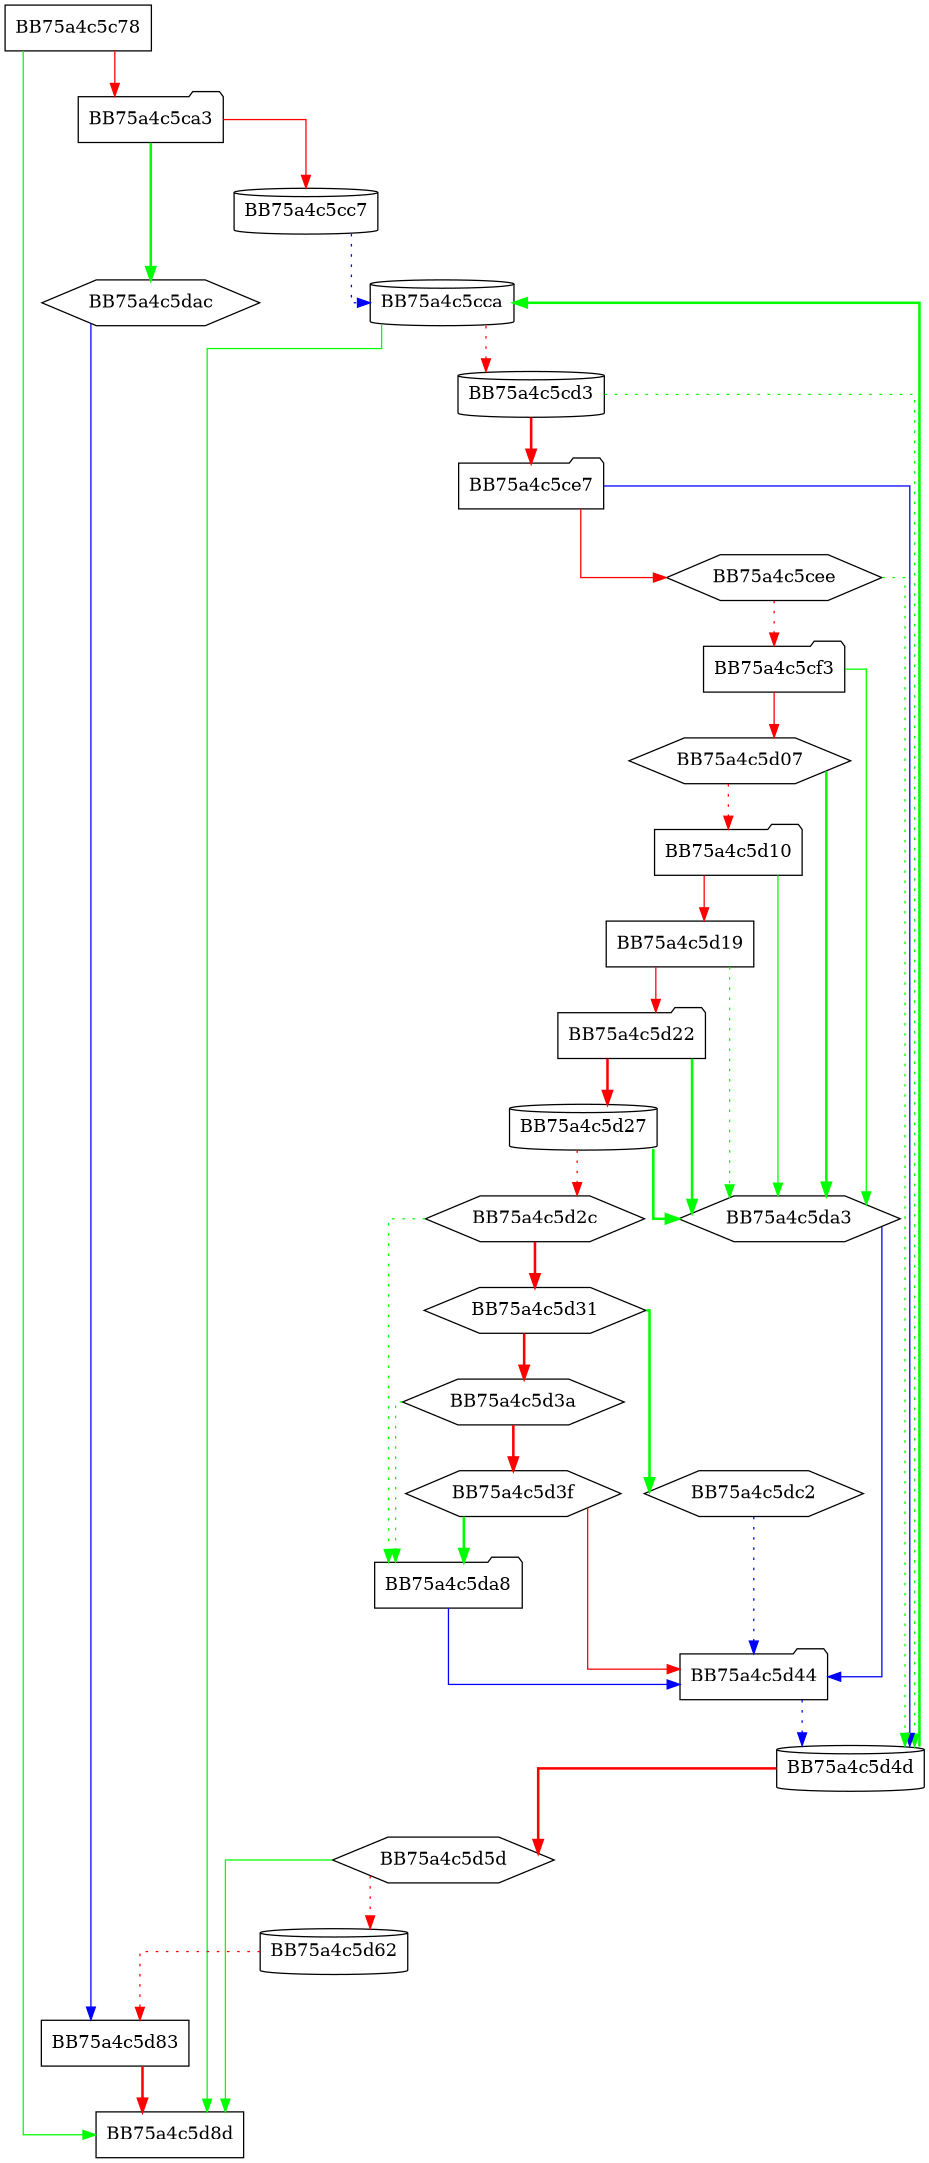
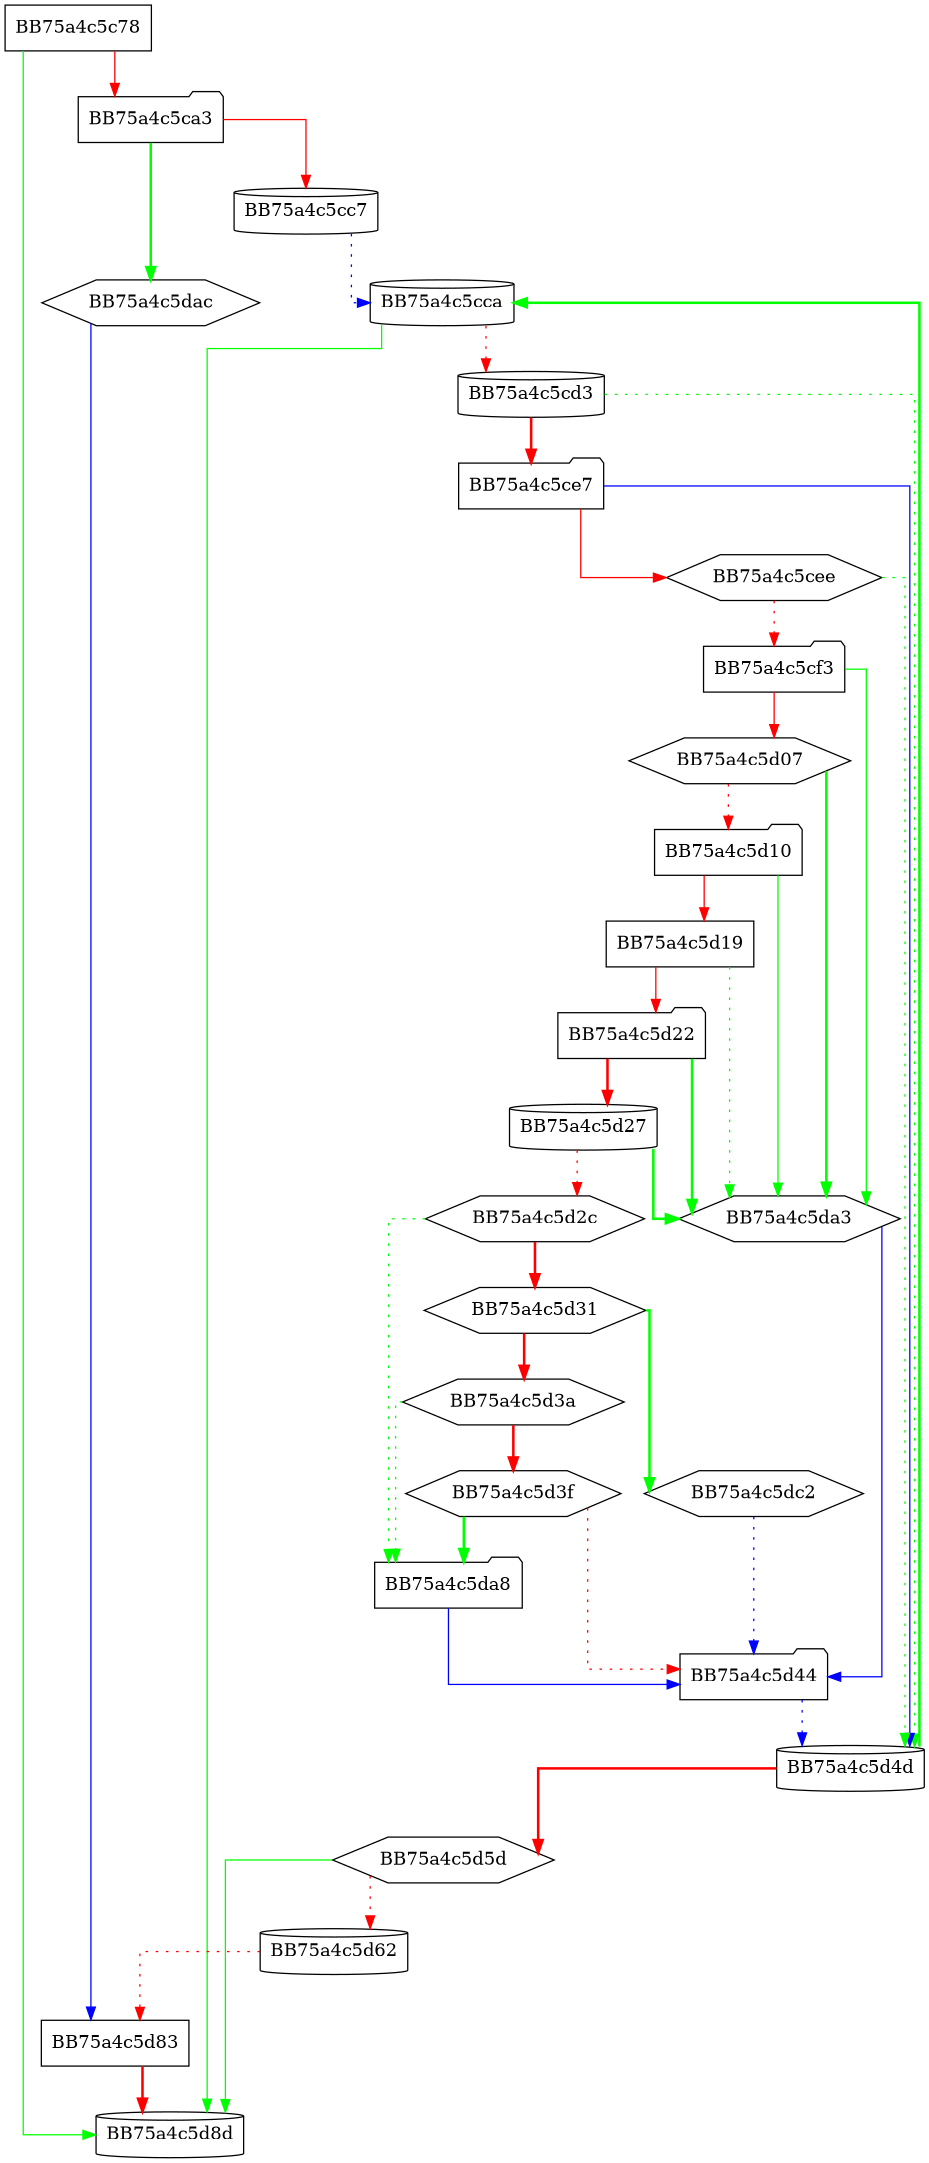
(588, 1628) -> (588, 1628)
(170, 2135) -> (170, 2135)
